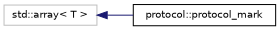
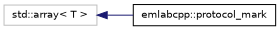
(204, 15) -> (204, 15)
